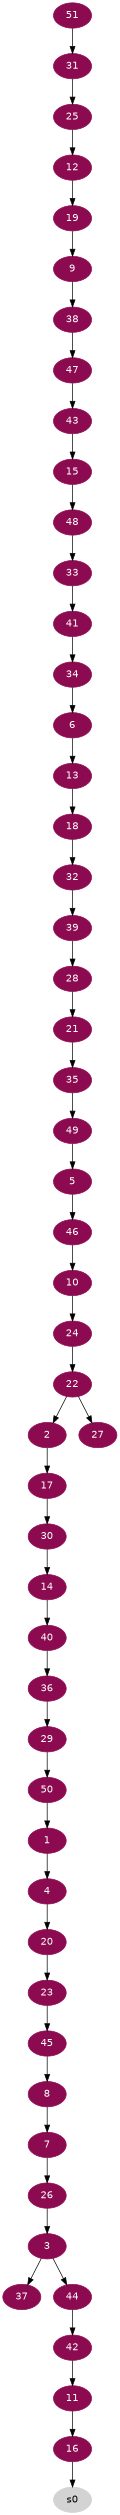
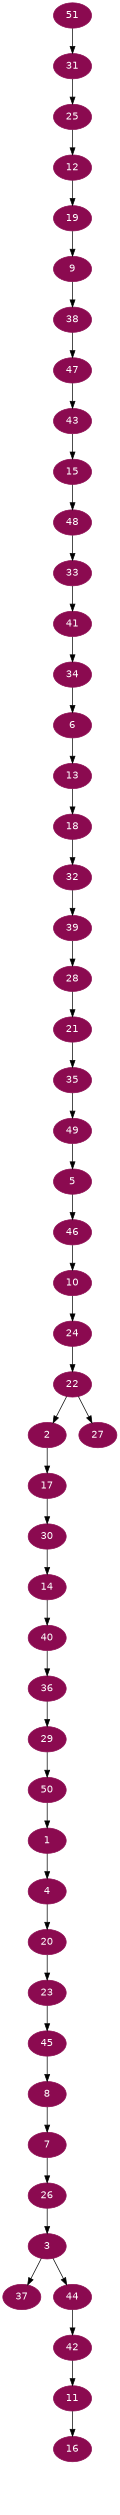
(73, 2500) -> none
